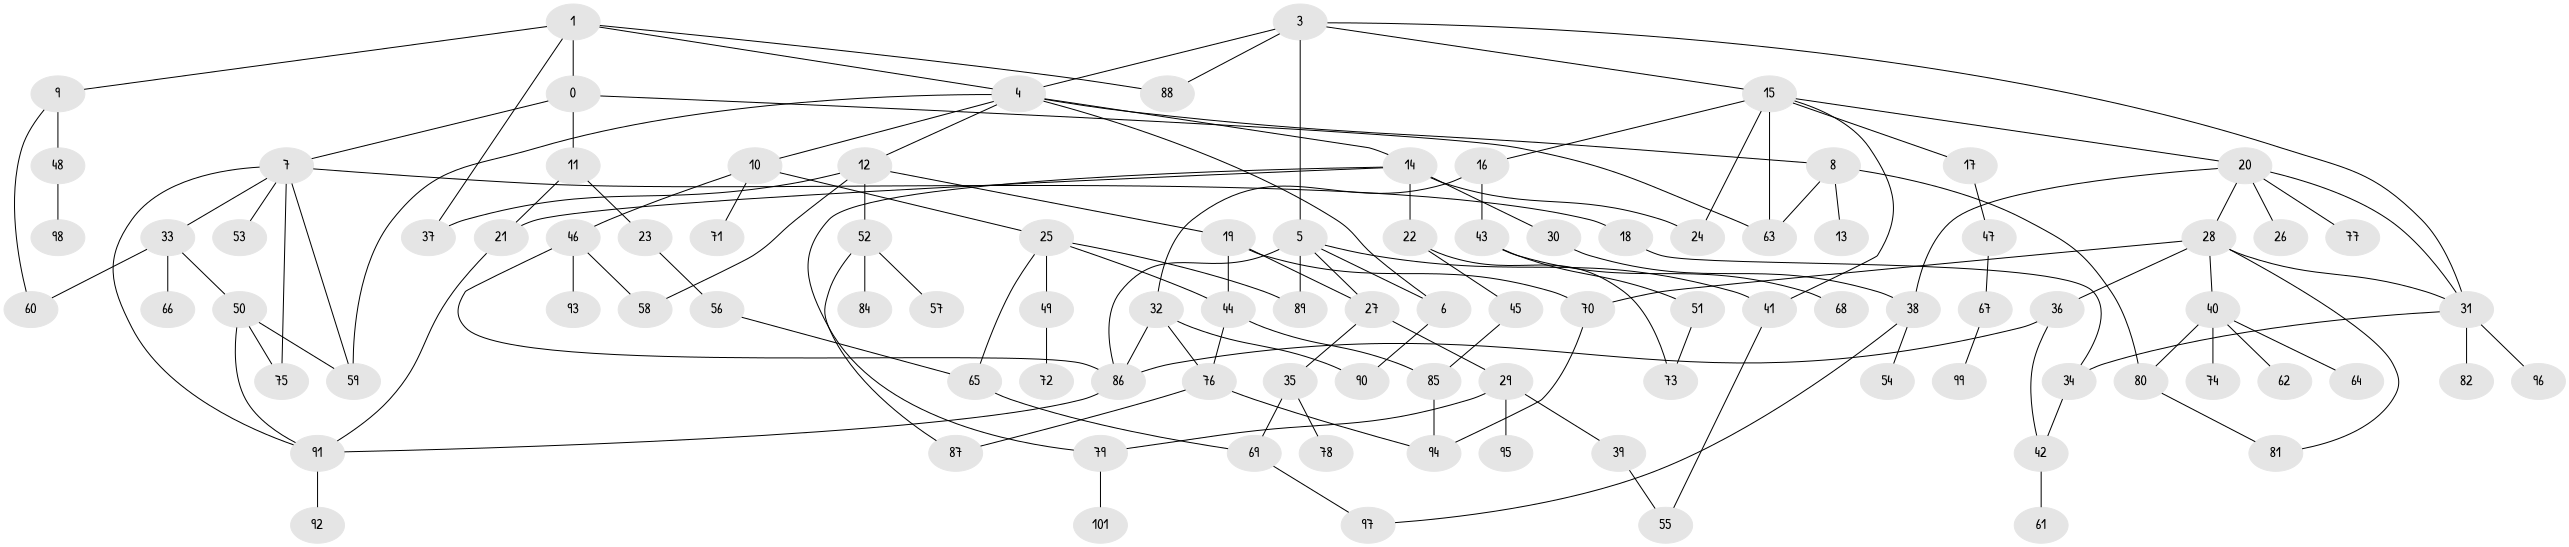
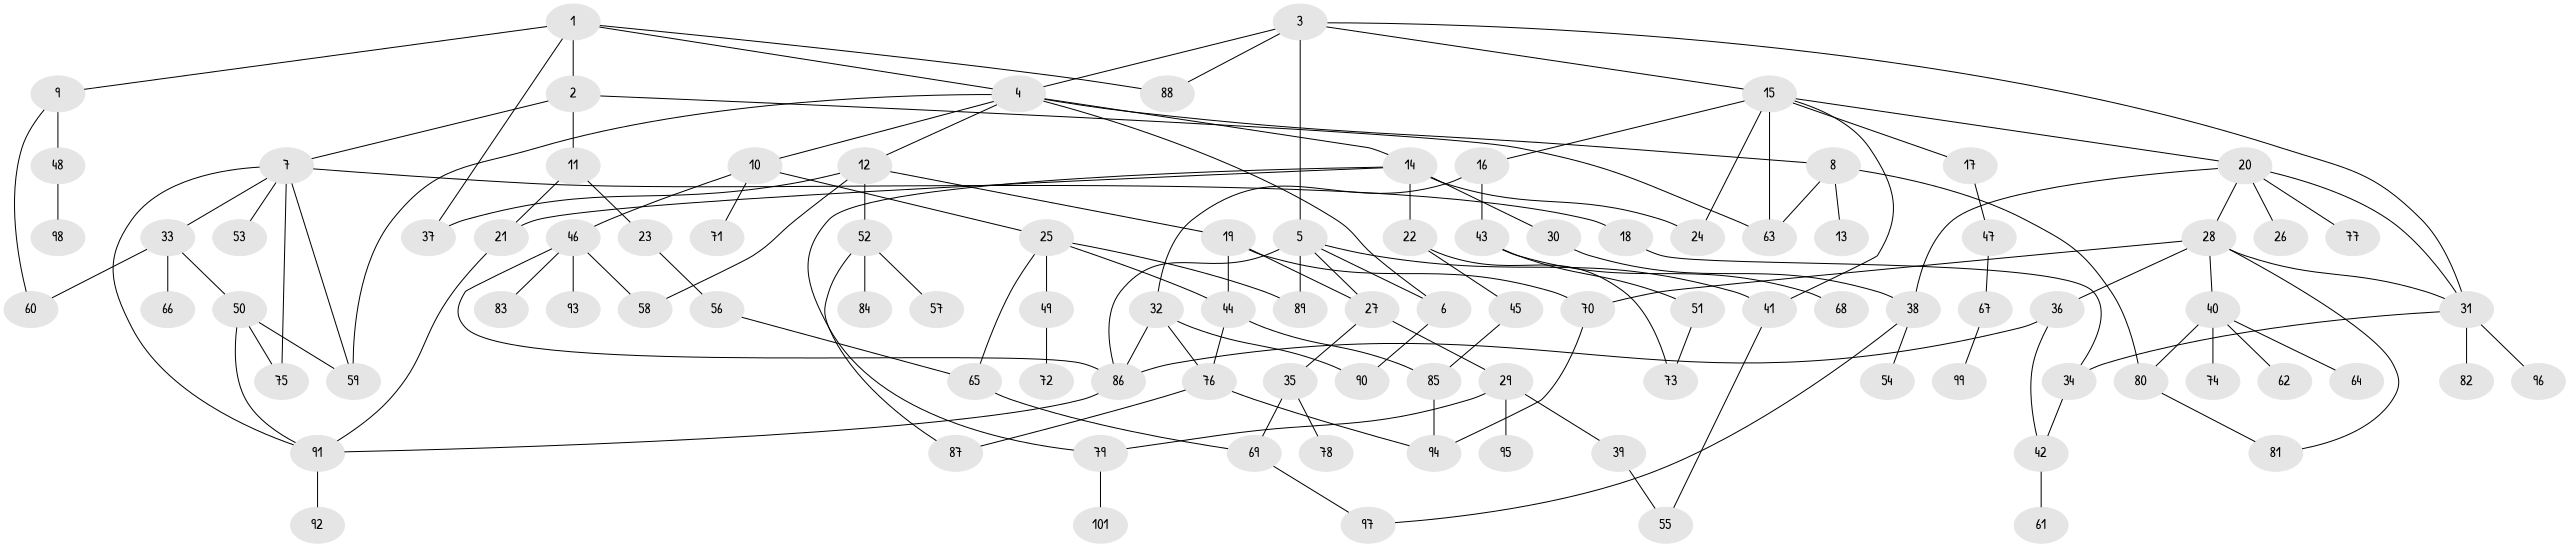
(573, 94) -> (573, 94)
none -> (501, 310)
